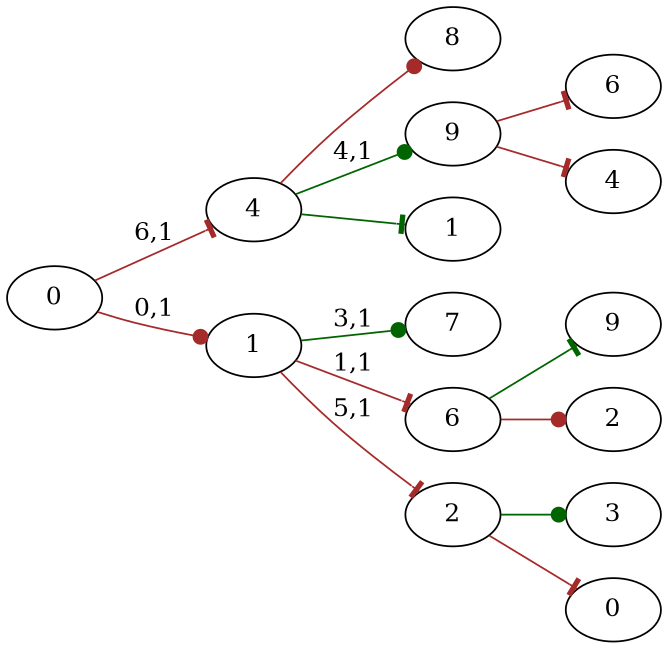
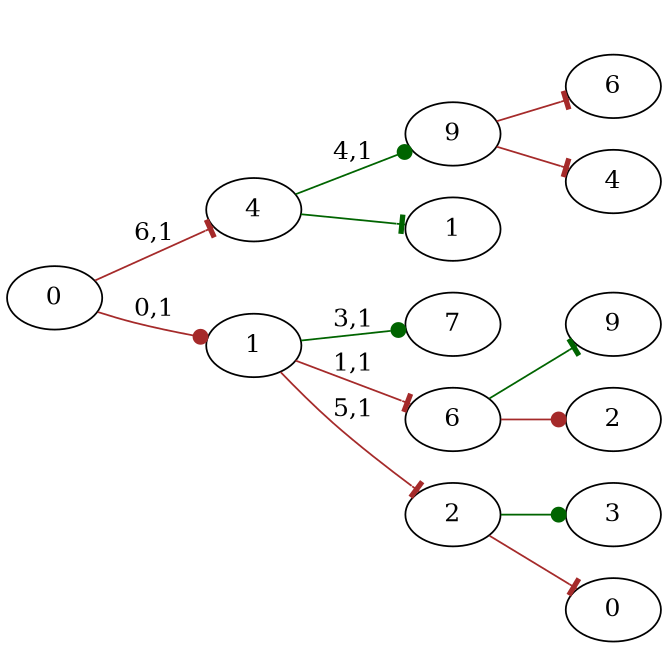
(453, 39) -> none
